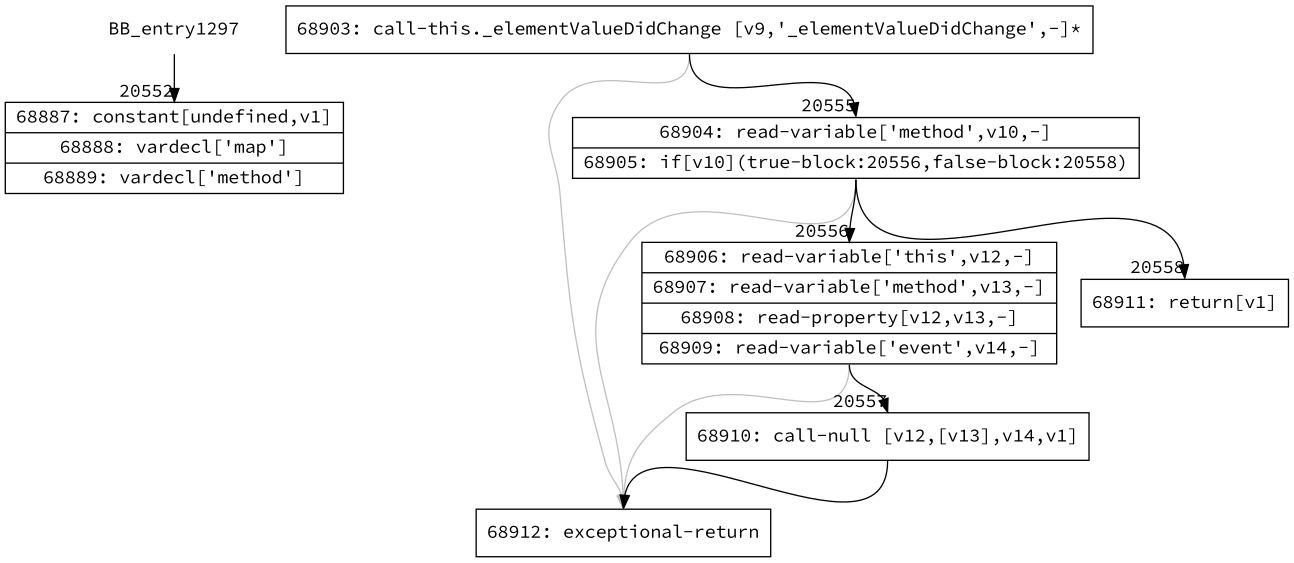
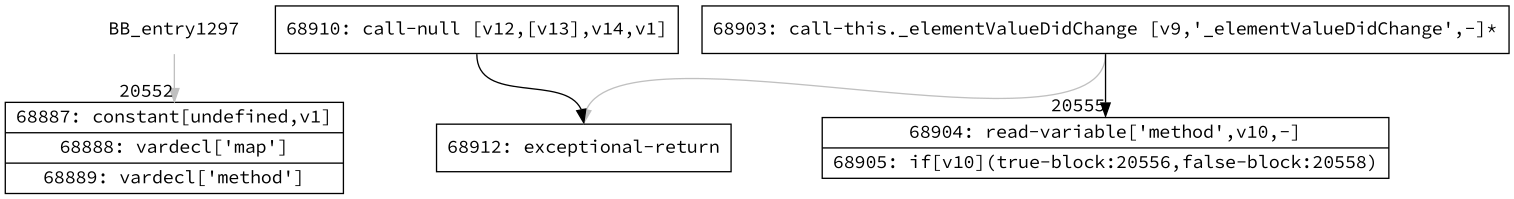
(174, 71) -> (174, 71)
(629, 243) -> none
(849, 303) -> none
(1185, 303) -> none
